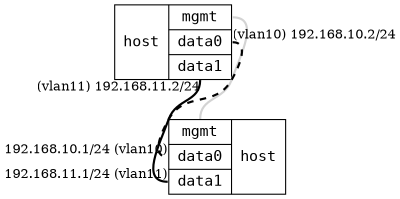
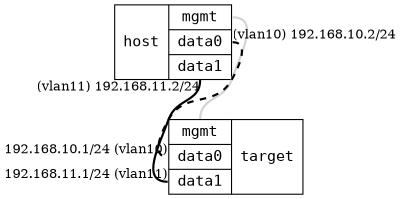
(259, 156) -> (267, 156)
